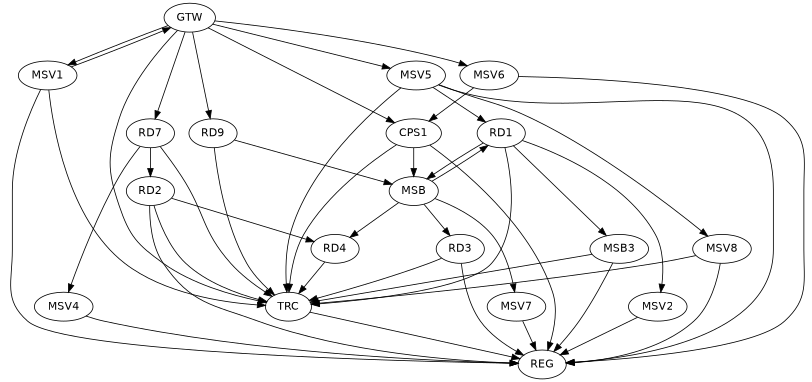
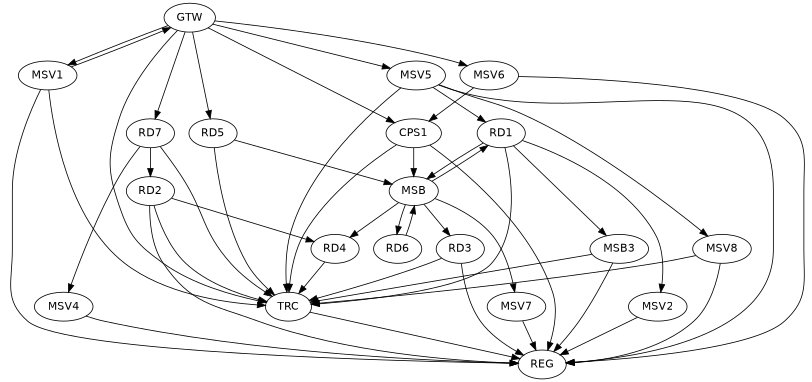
(213, 133) -> (213, 133)
none -> (398, 249)
